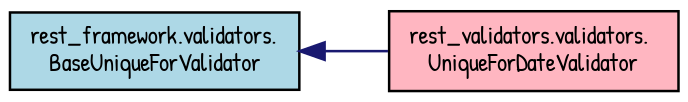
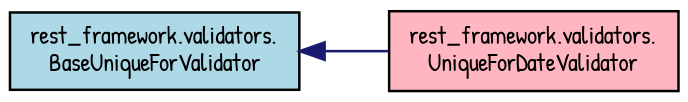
(534, 51) -> (534, 51)
